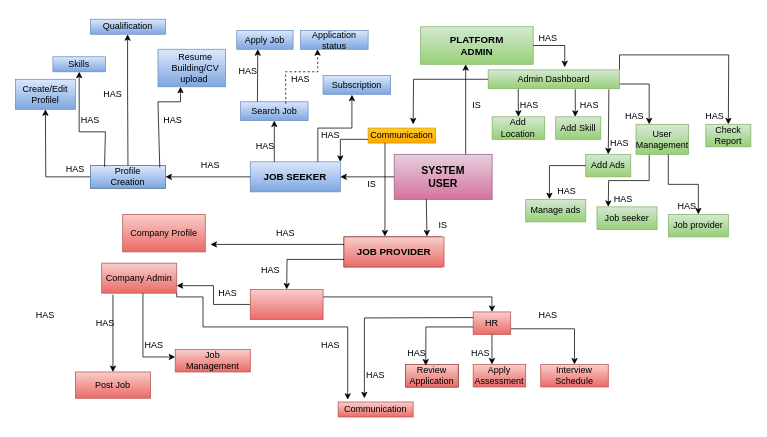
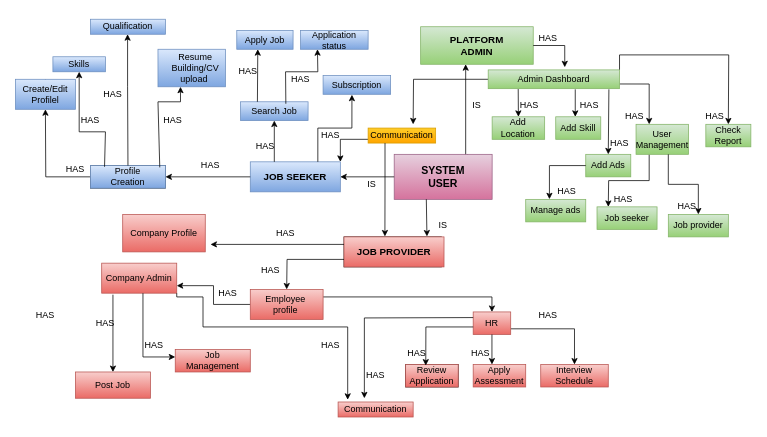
(295, 72) -> (295, 72)
none -> (285, 304)
